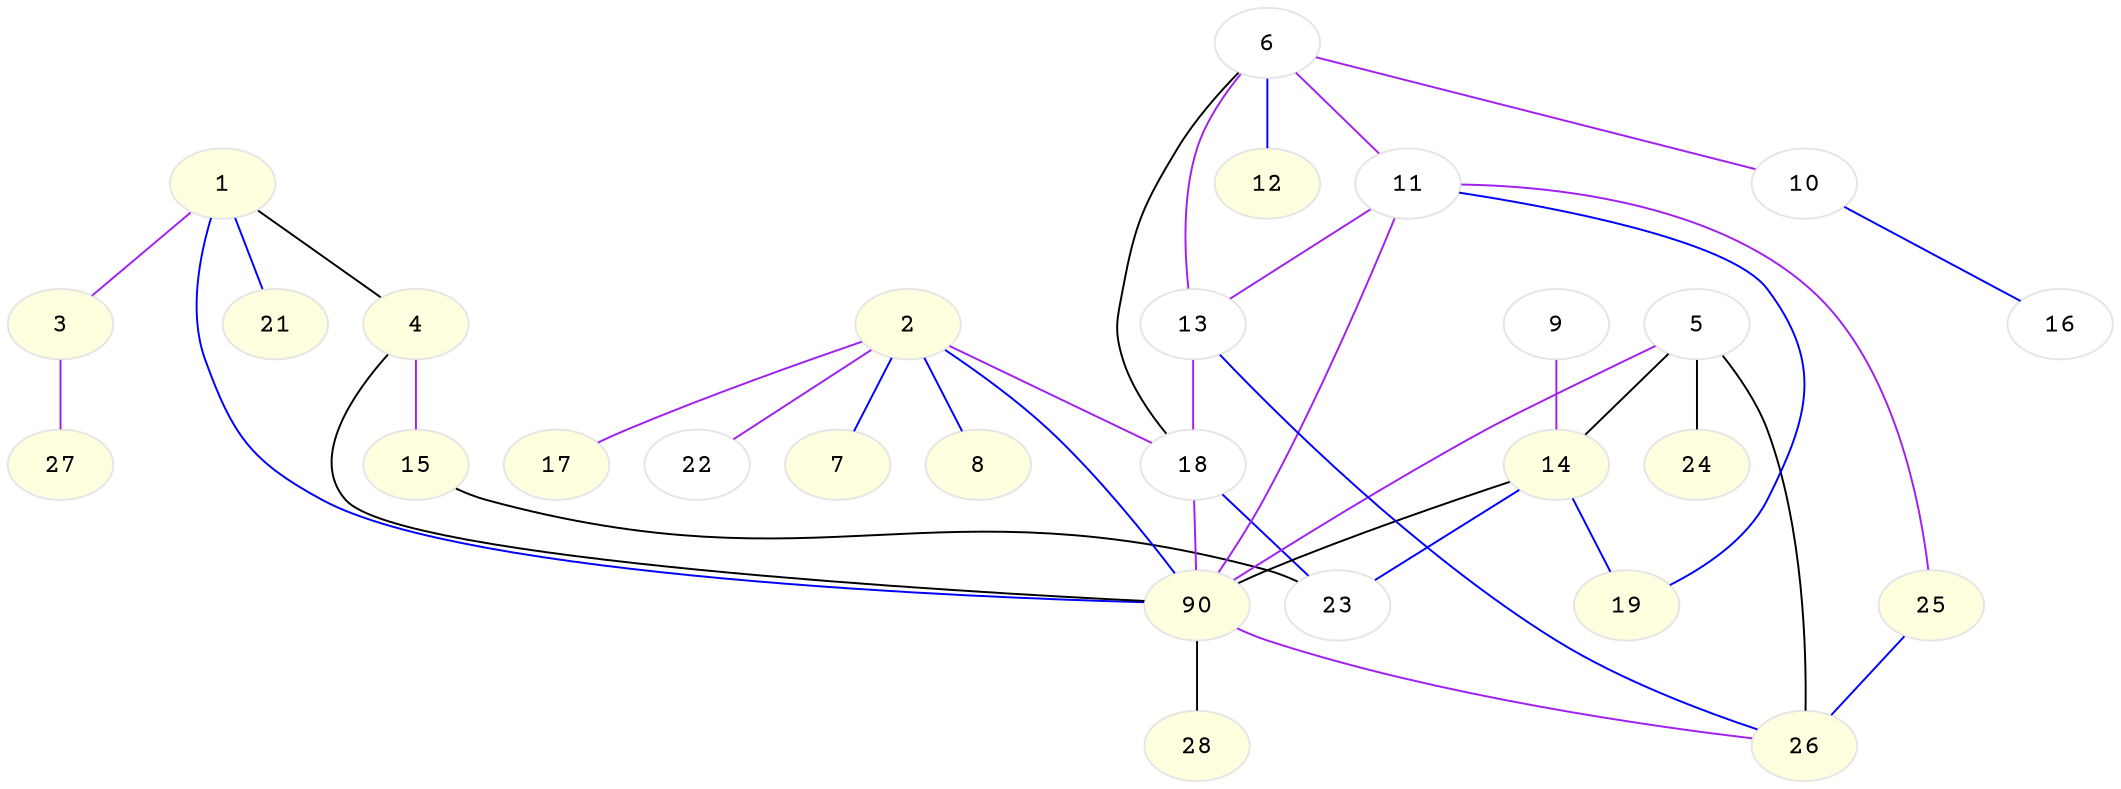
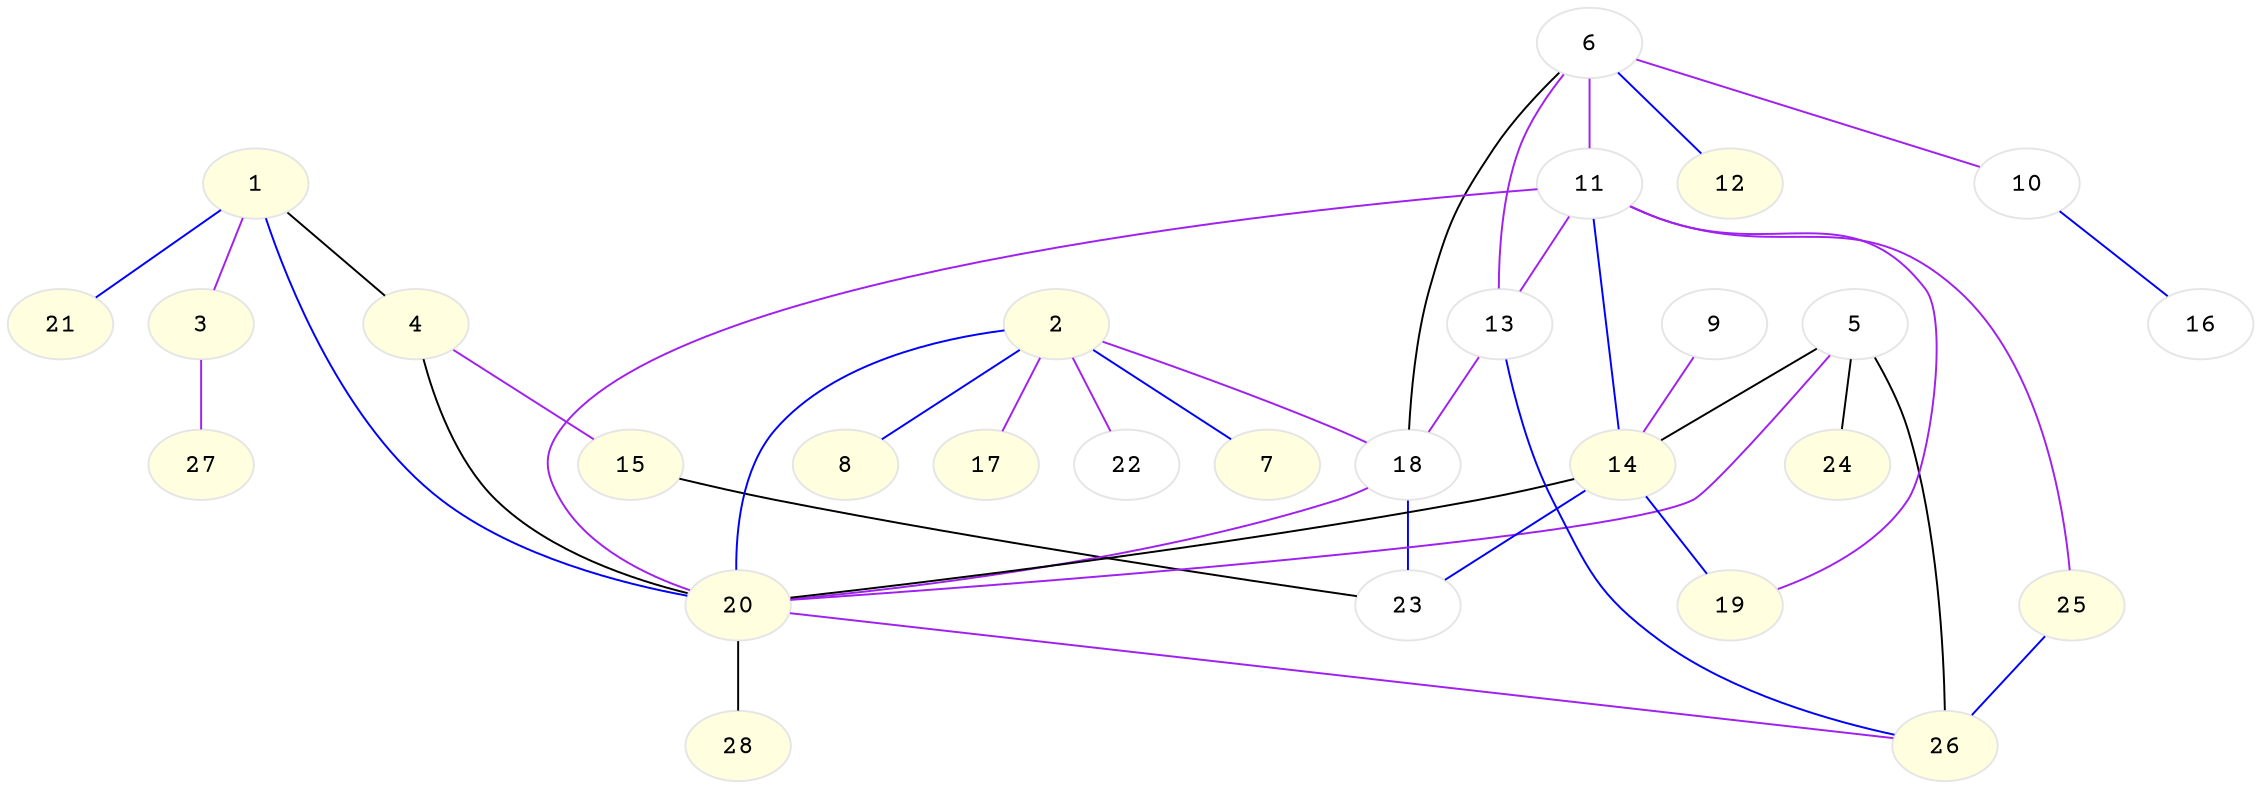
(1776, 302) -> (1934, 317)
none -> (1606, 324)
(1197, 605) -> (738, 605)
